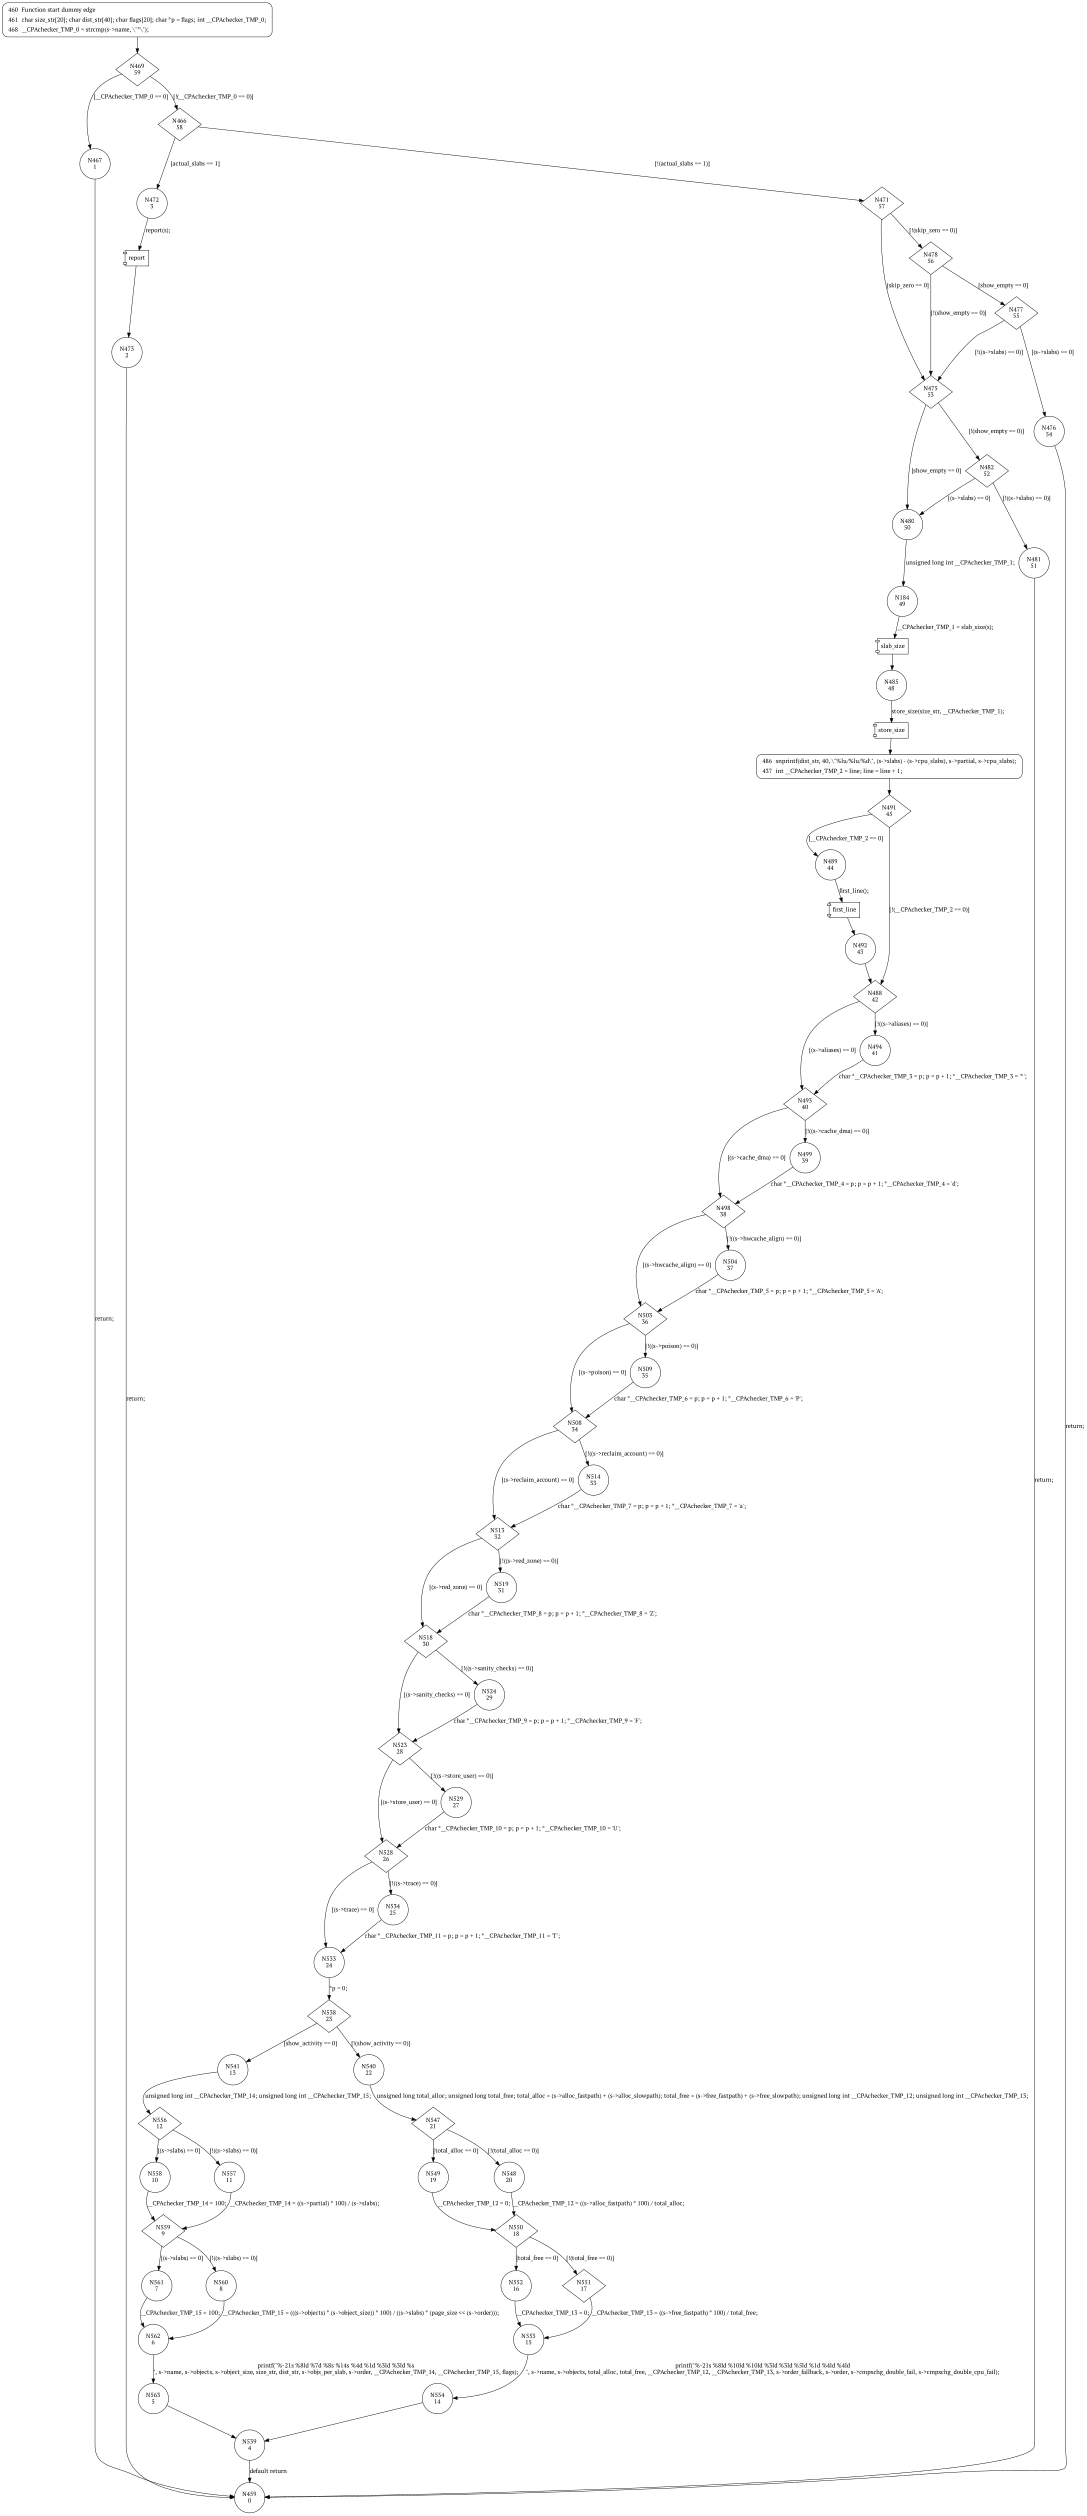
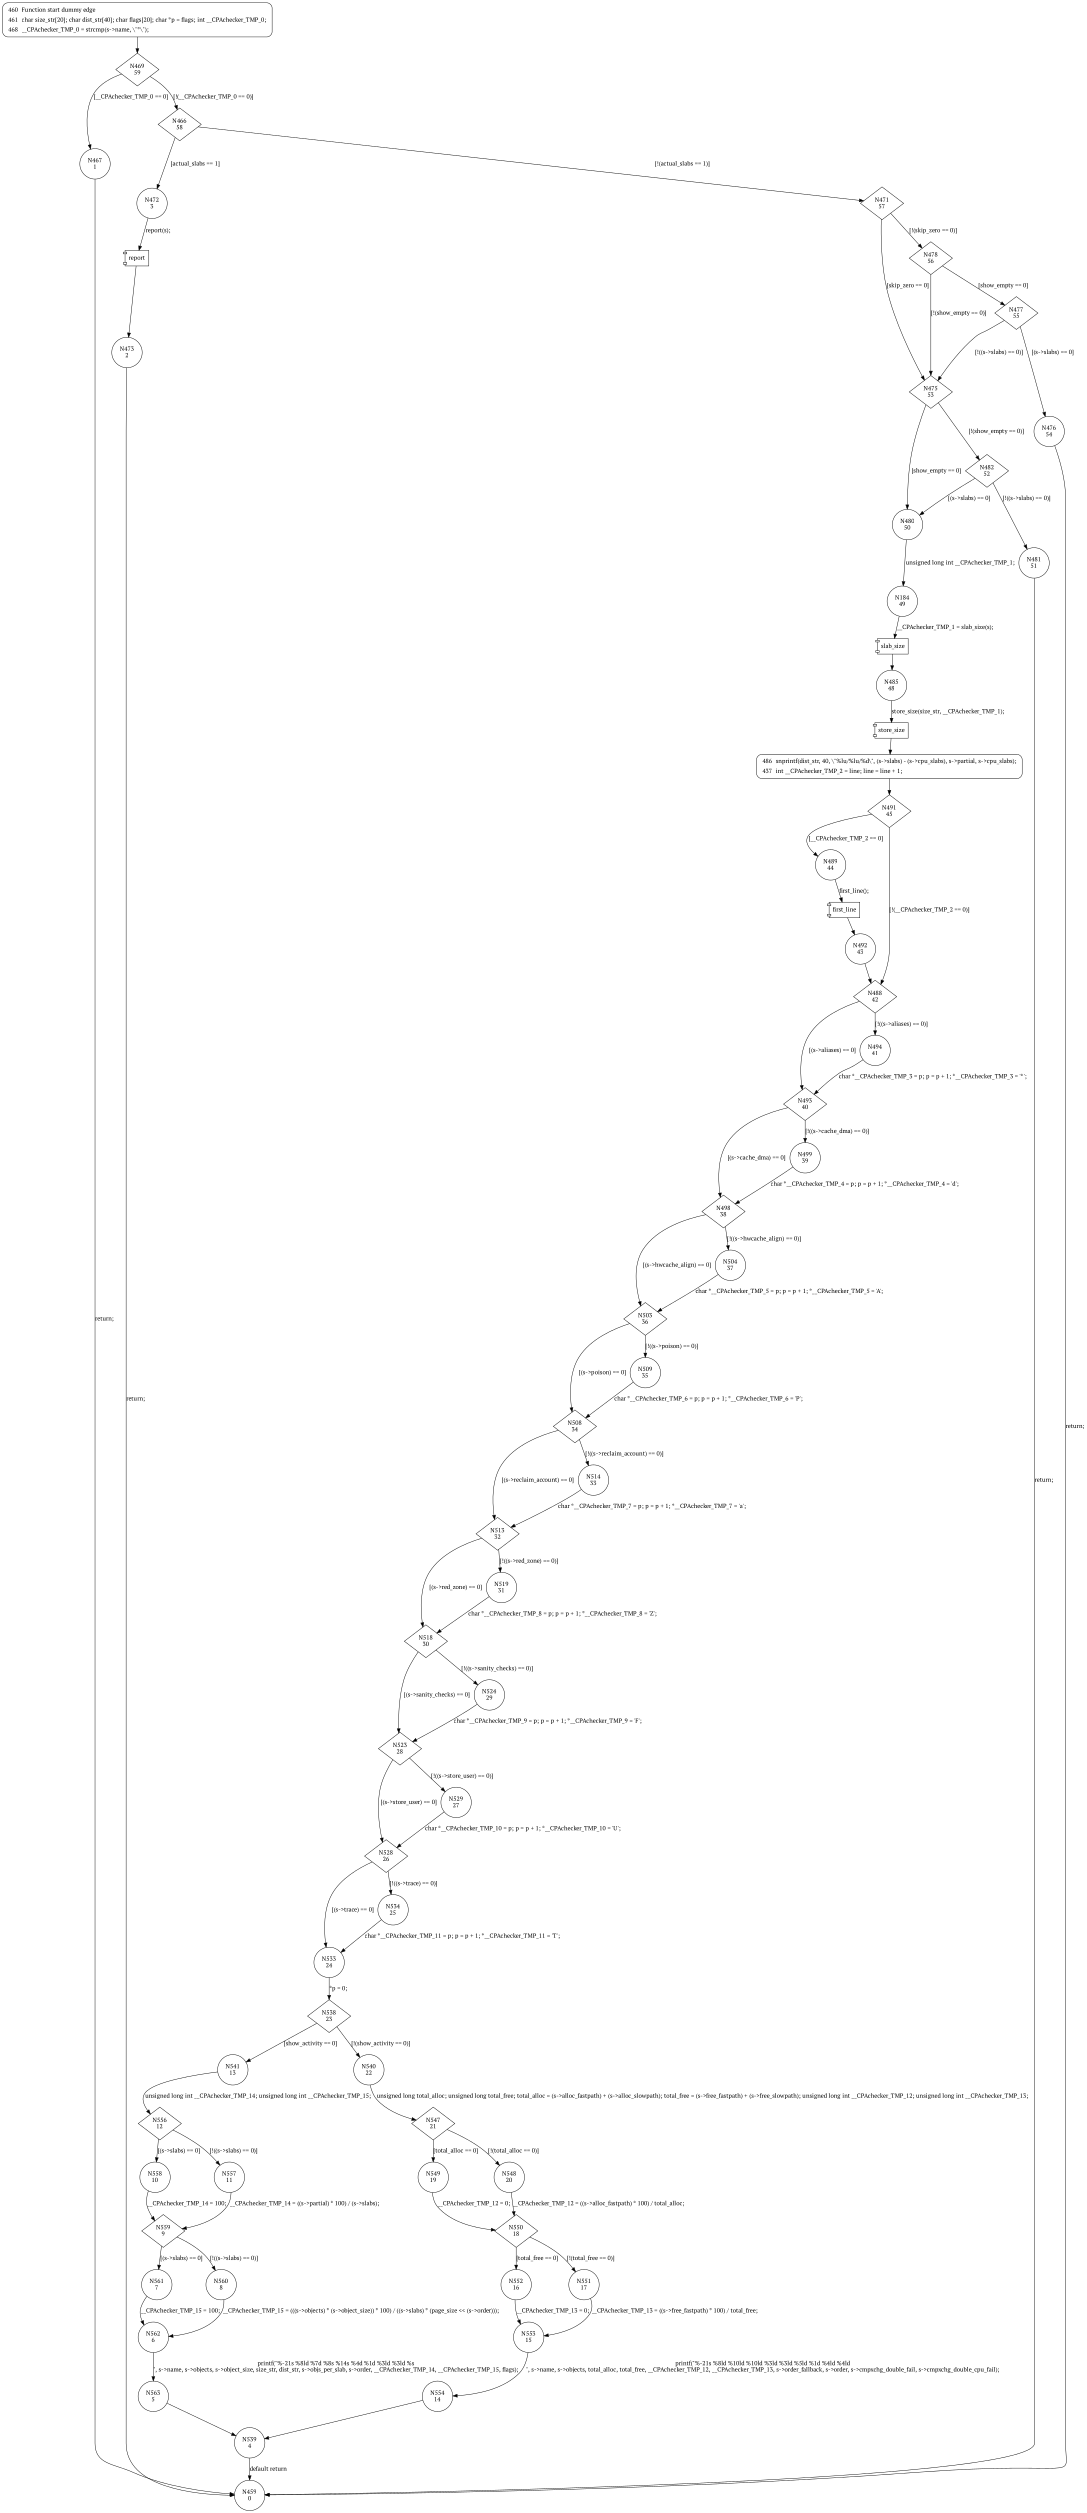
(584, 2286) -> (584, 2285)
